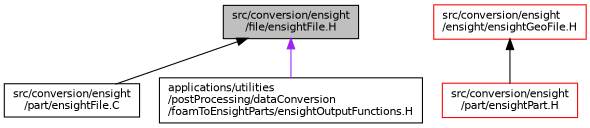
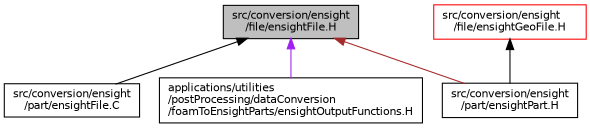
(510, 22) -> (510, 22)
none -> (405, 63)
(510, 100) -> (510, 100)
